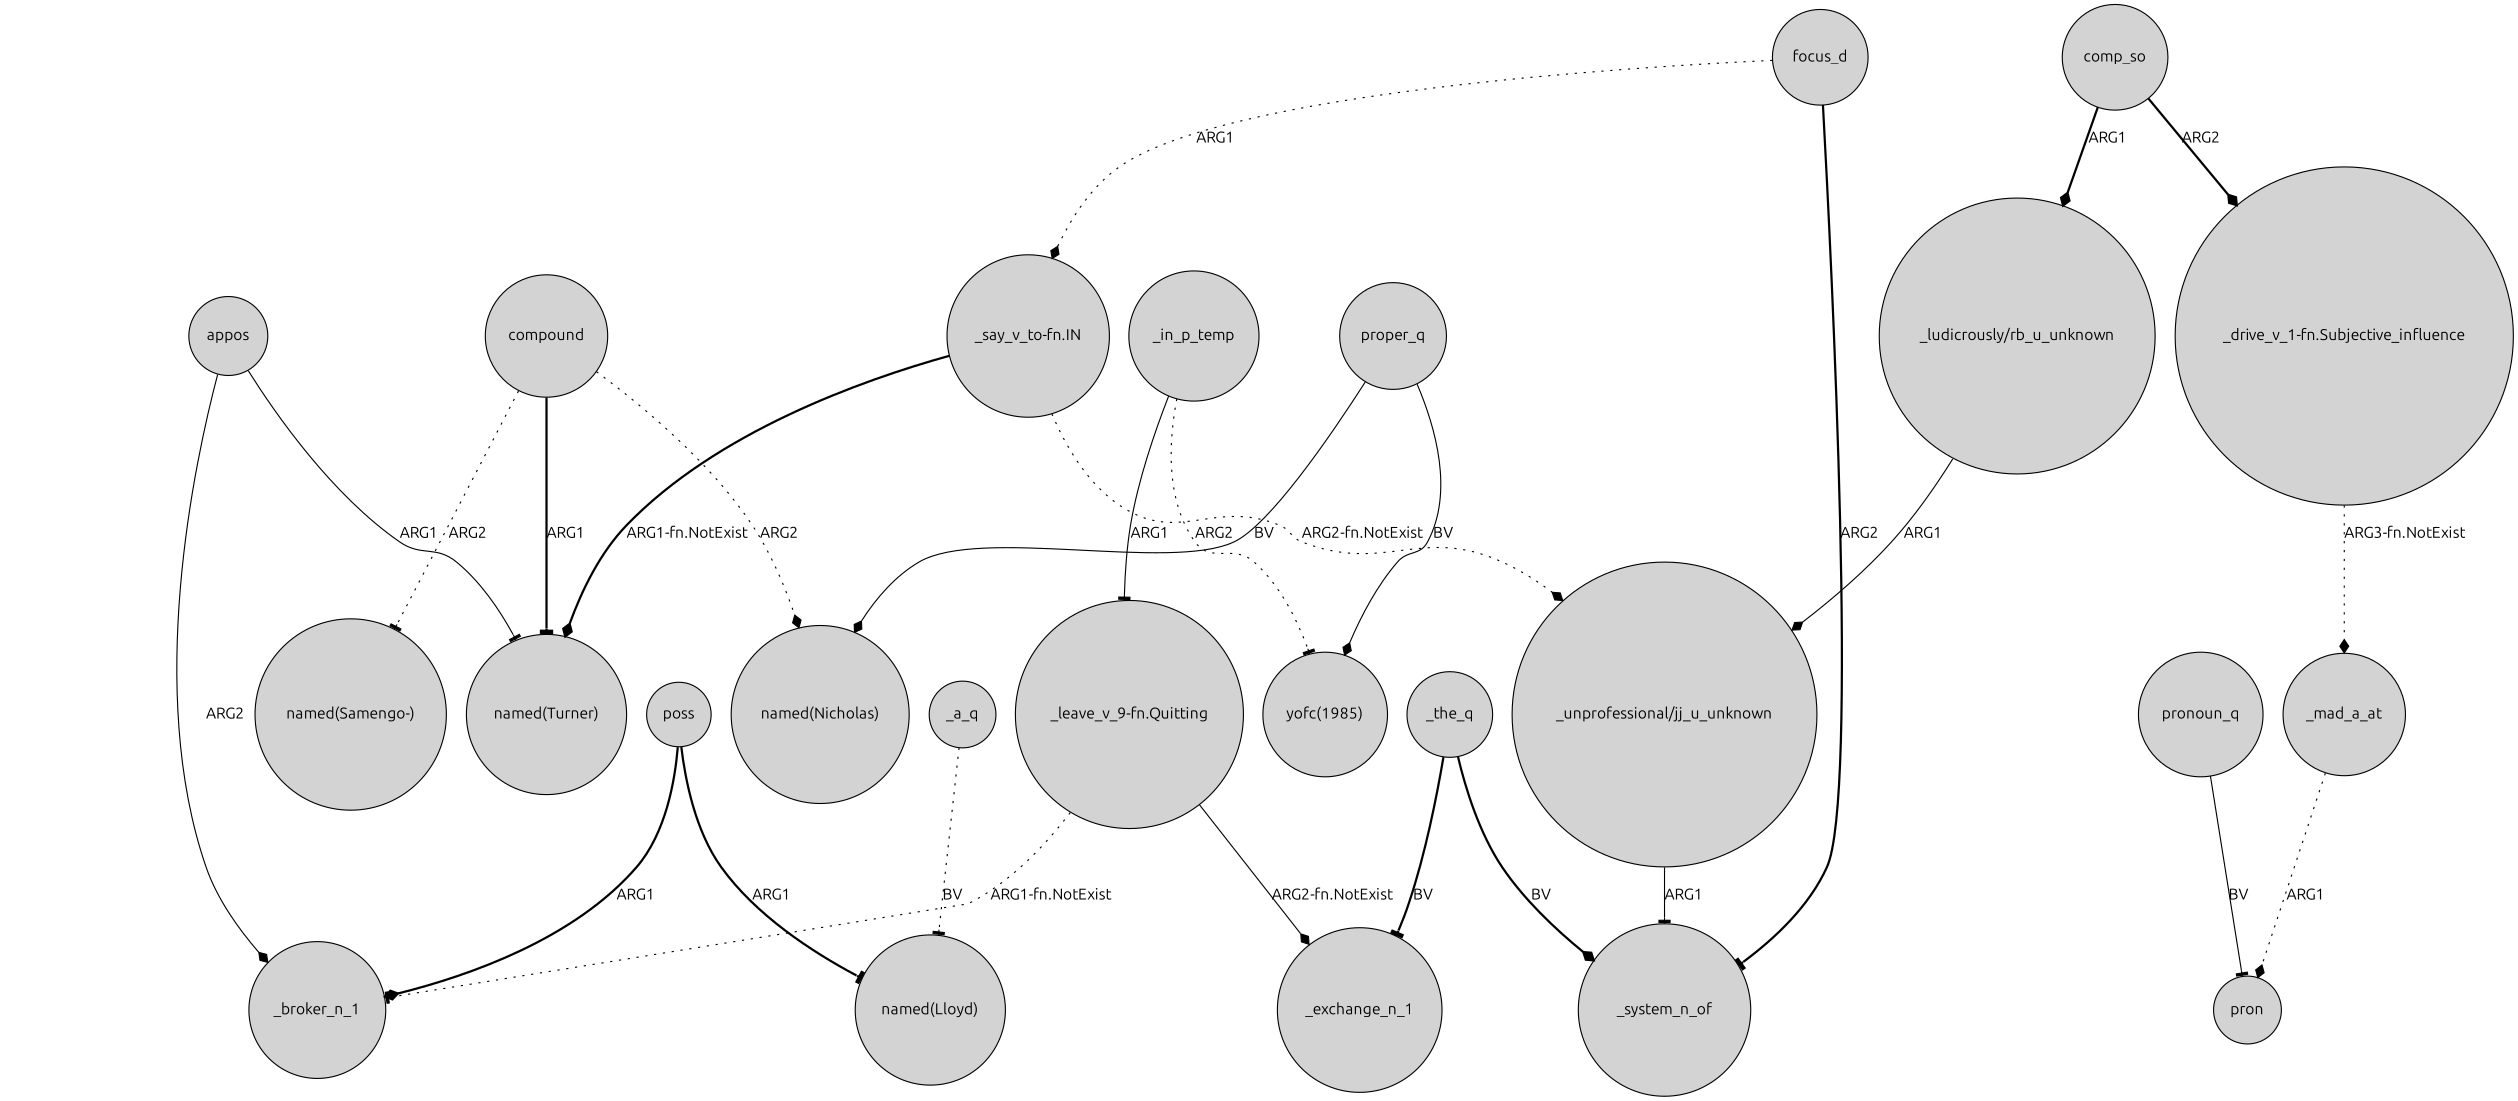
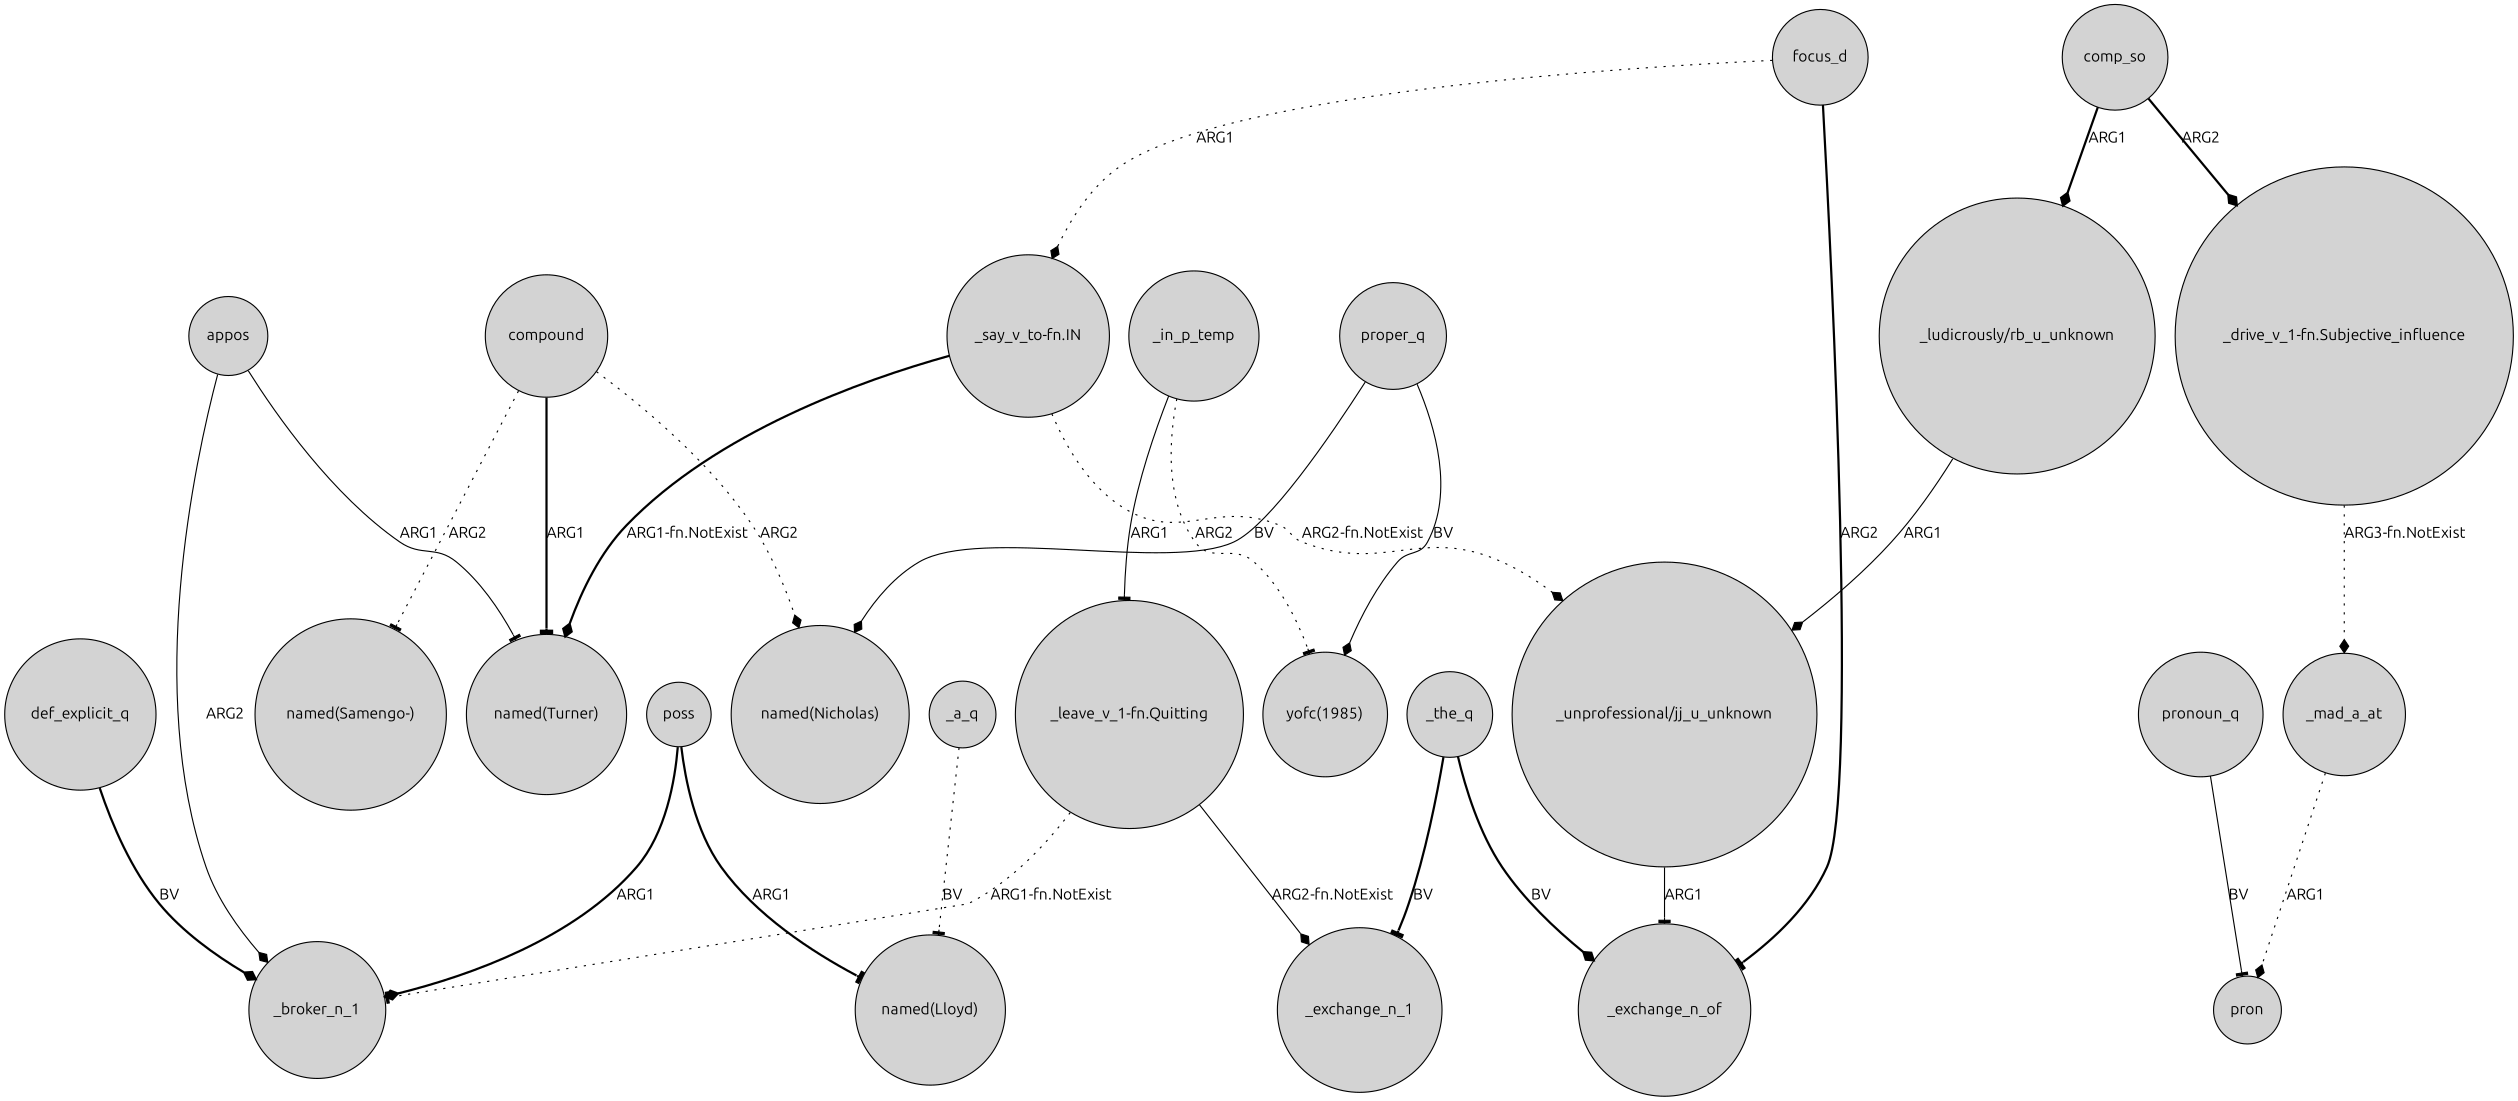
none -> (80, 715)
(1129, 715) -> (1129, 715)
(1665, 1010) -> (1665, 1010)
